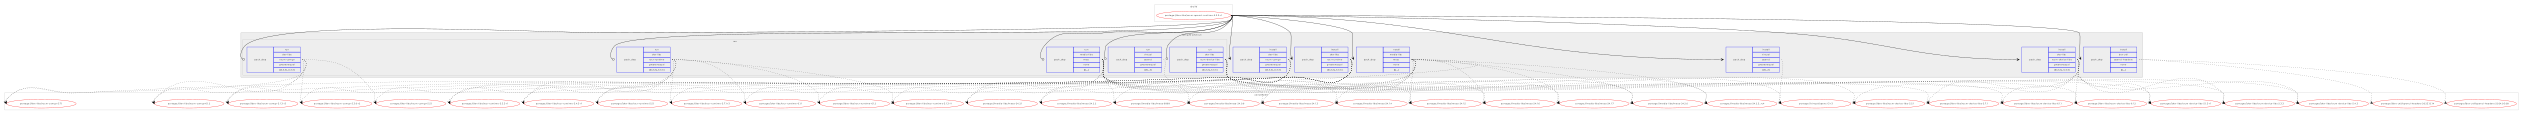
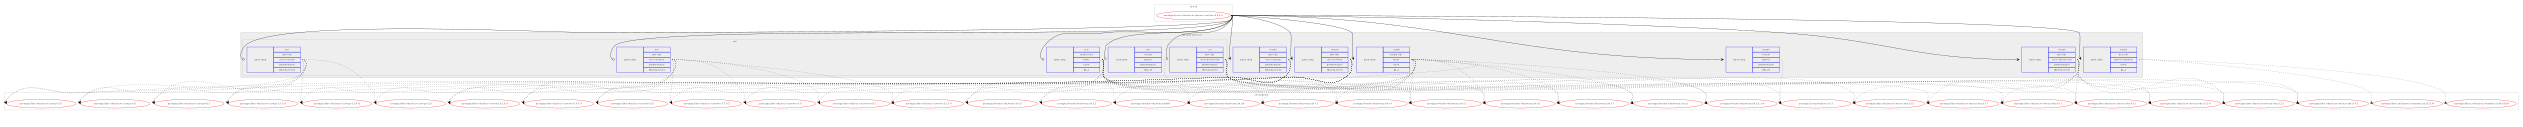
(1194, 15) -> (1194, 15)
none -> (115, 104)
